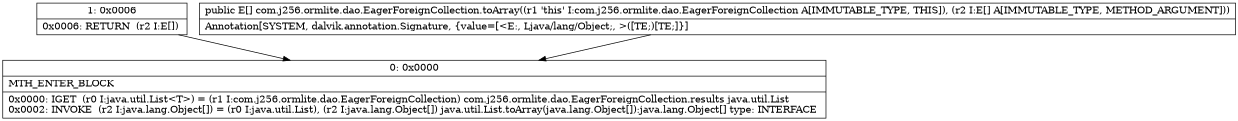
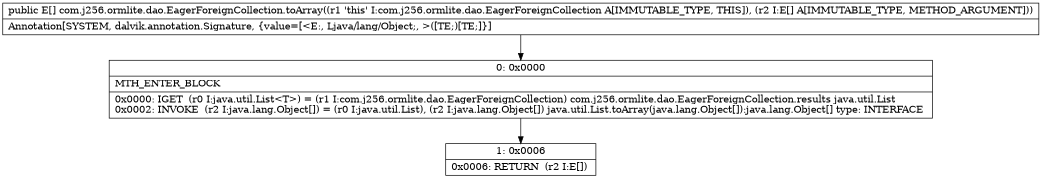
(231, 47) -> (521, 127)
